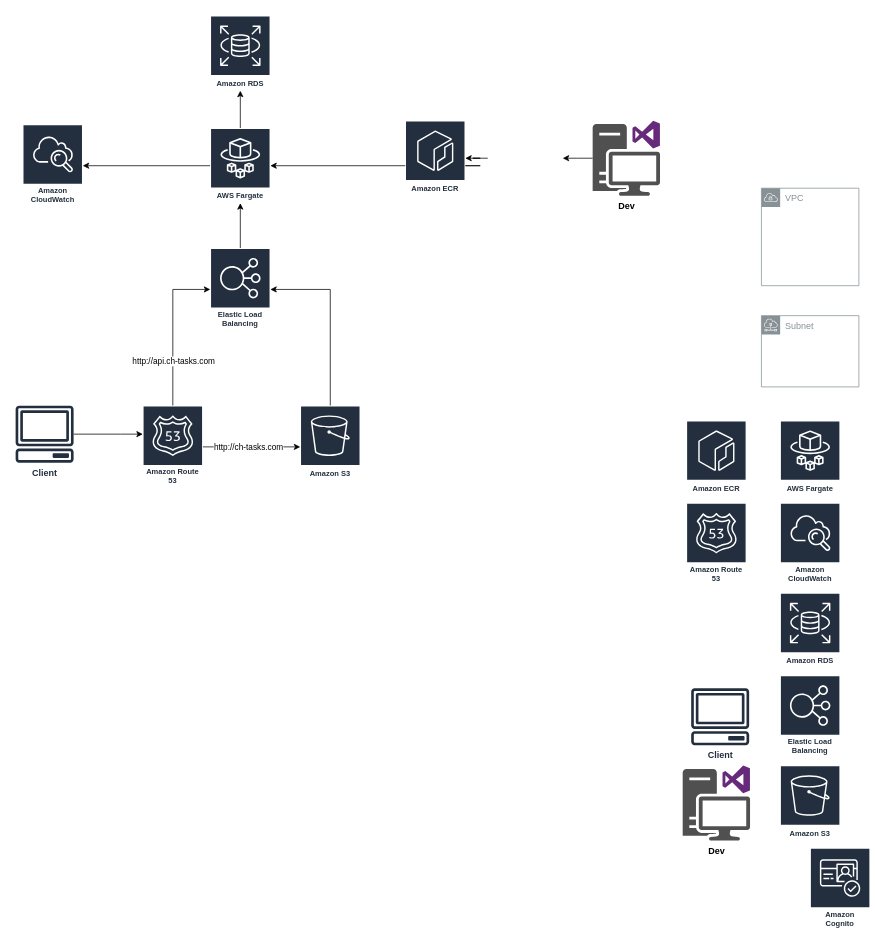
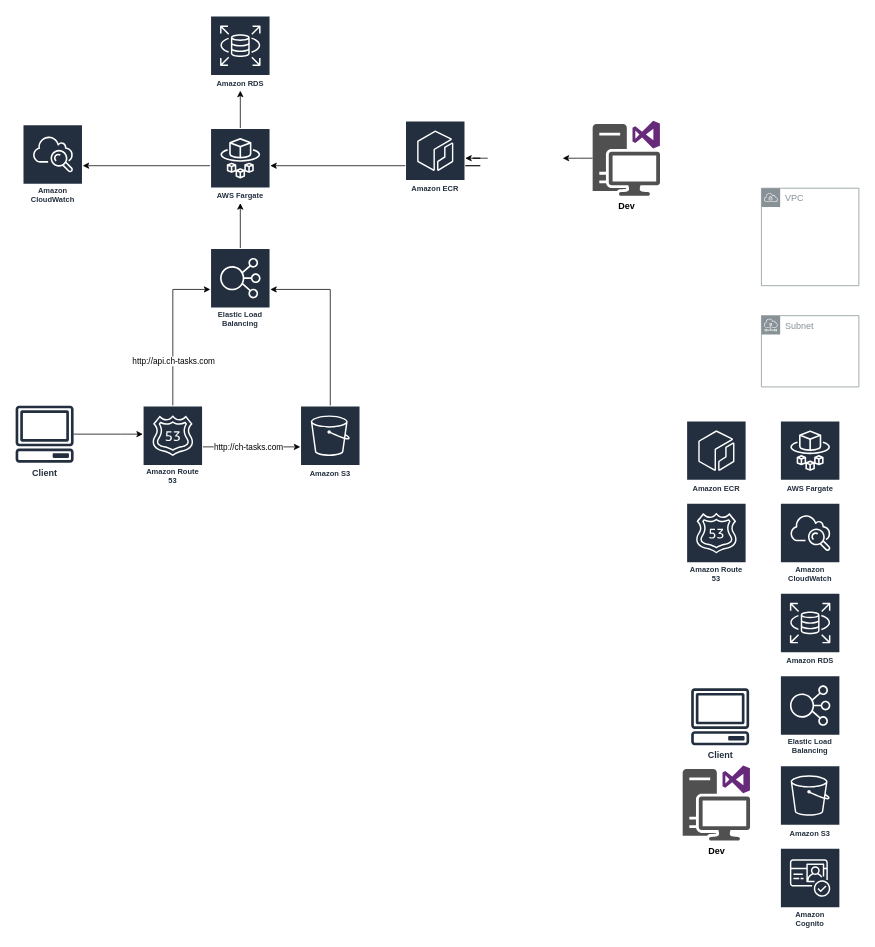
(840, 889) -> (810, 889)
